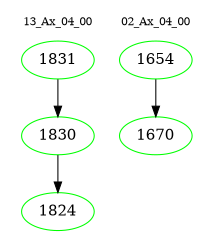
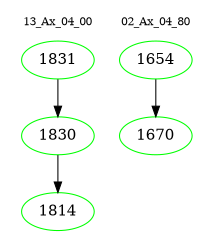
(156, 23) -> (156, 23)
(58, 212) -> (58, 212)
